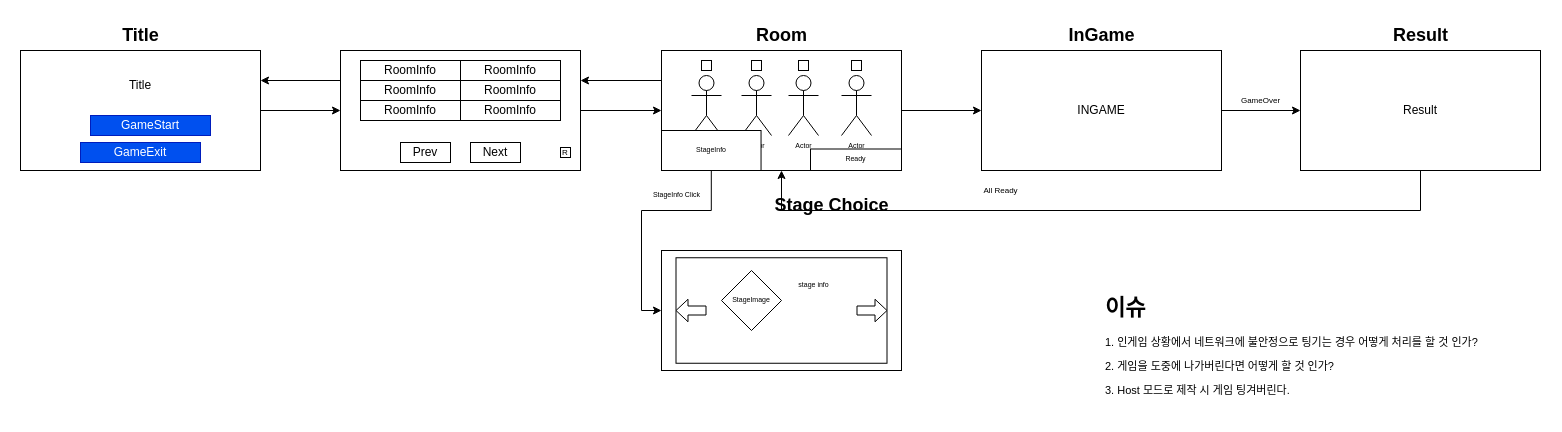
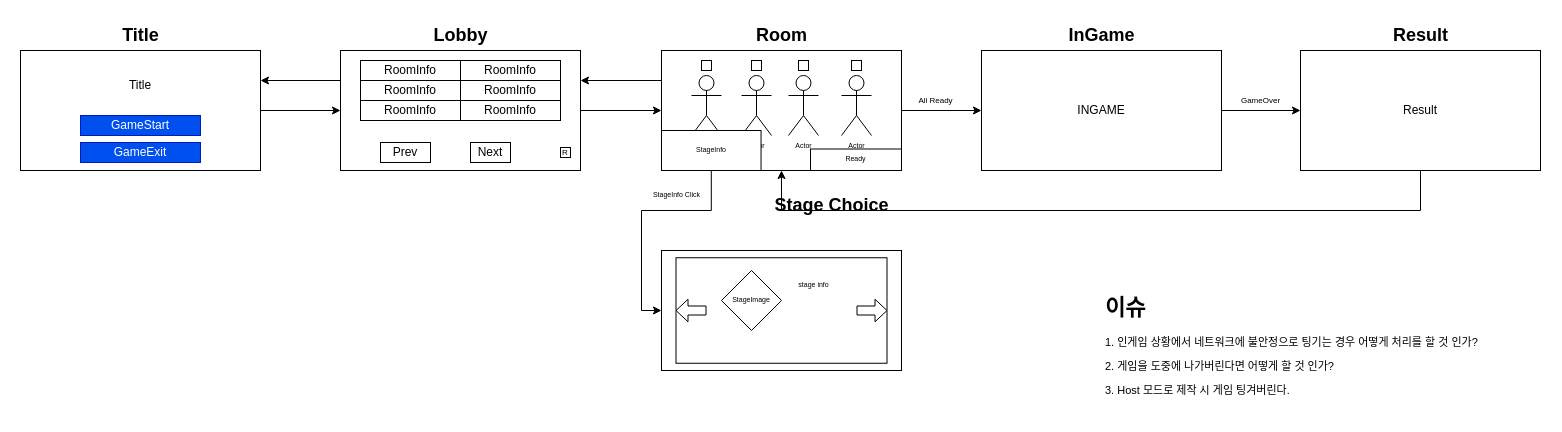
none -> (461, 36)
(151, 126) -> (141, 126)
(426, 153) -> (406, 153)
(496, 153) -> (491, 153)
(1001, 191) -> (936, 101)
